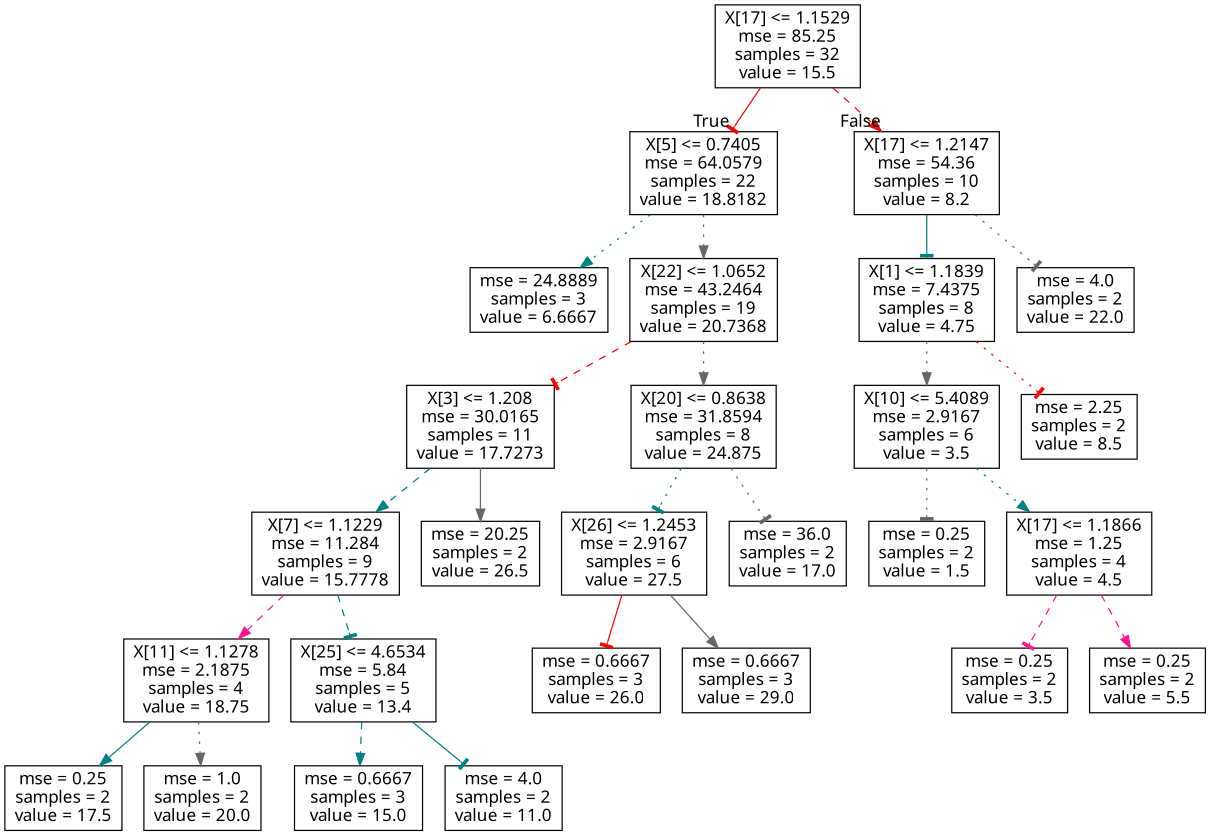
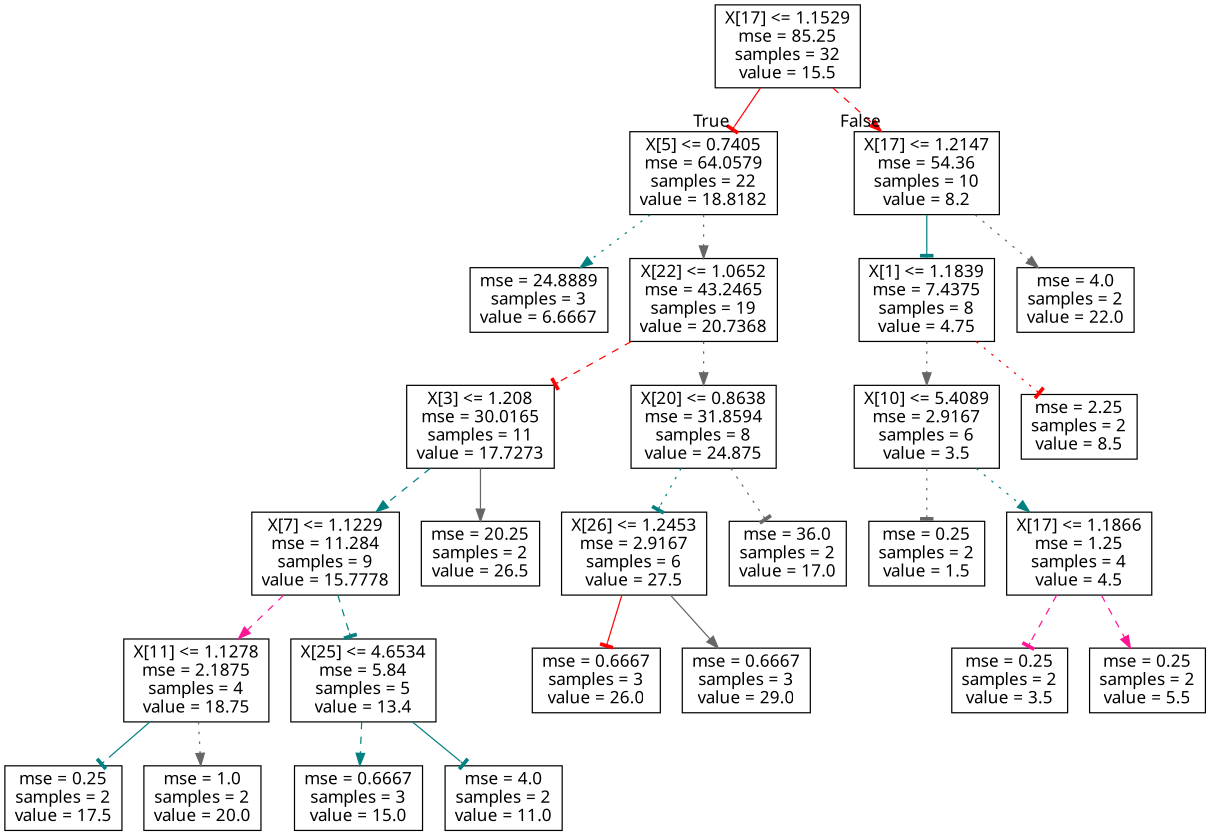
(1004, 239) -> (1004, 239)
(704, 300) -> (704, 300)
(129, 740) -> (129, 740)
